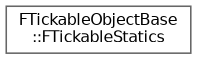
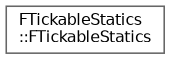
(99, 30) -> (85, 30)
